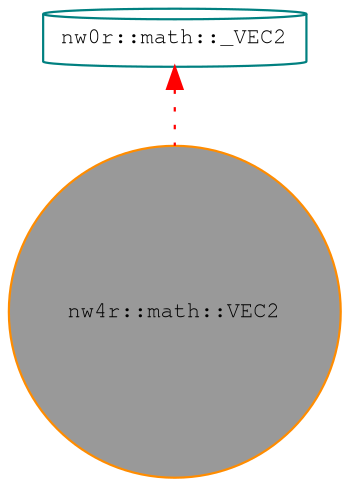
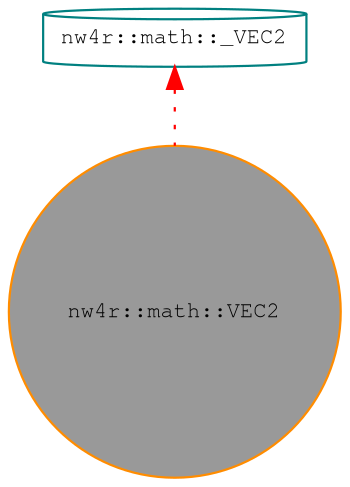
(175, 38) -> (175, 38)
